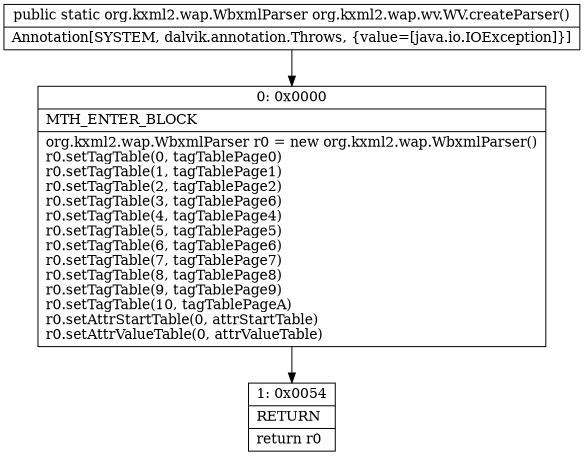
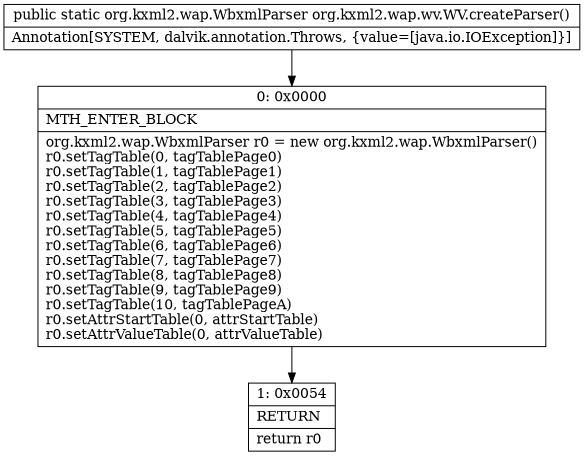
(164, 202) -> (164, 202)
